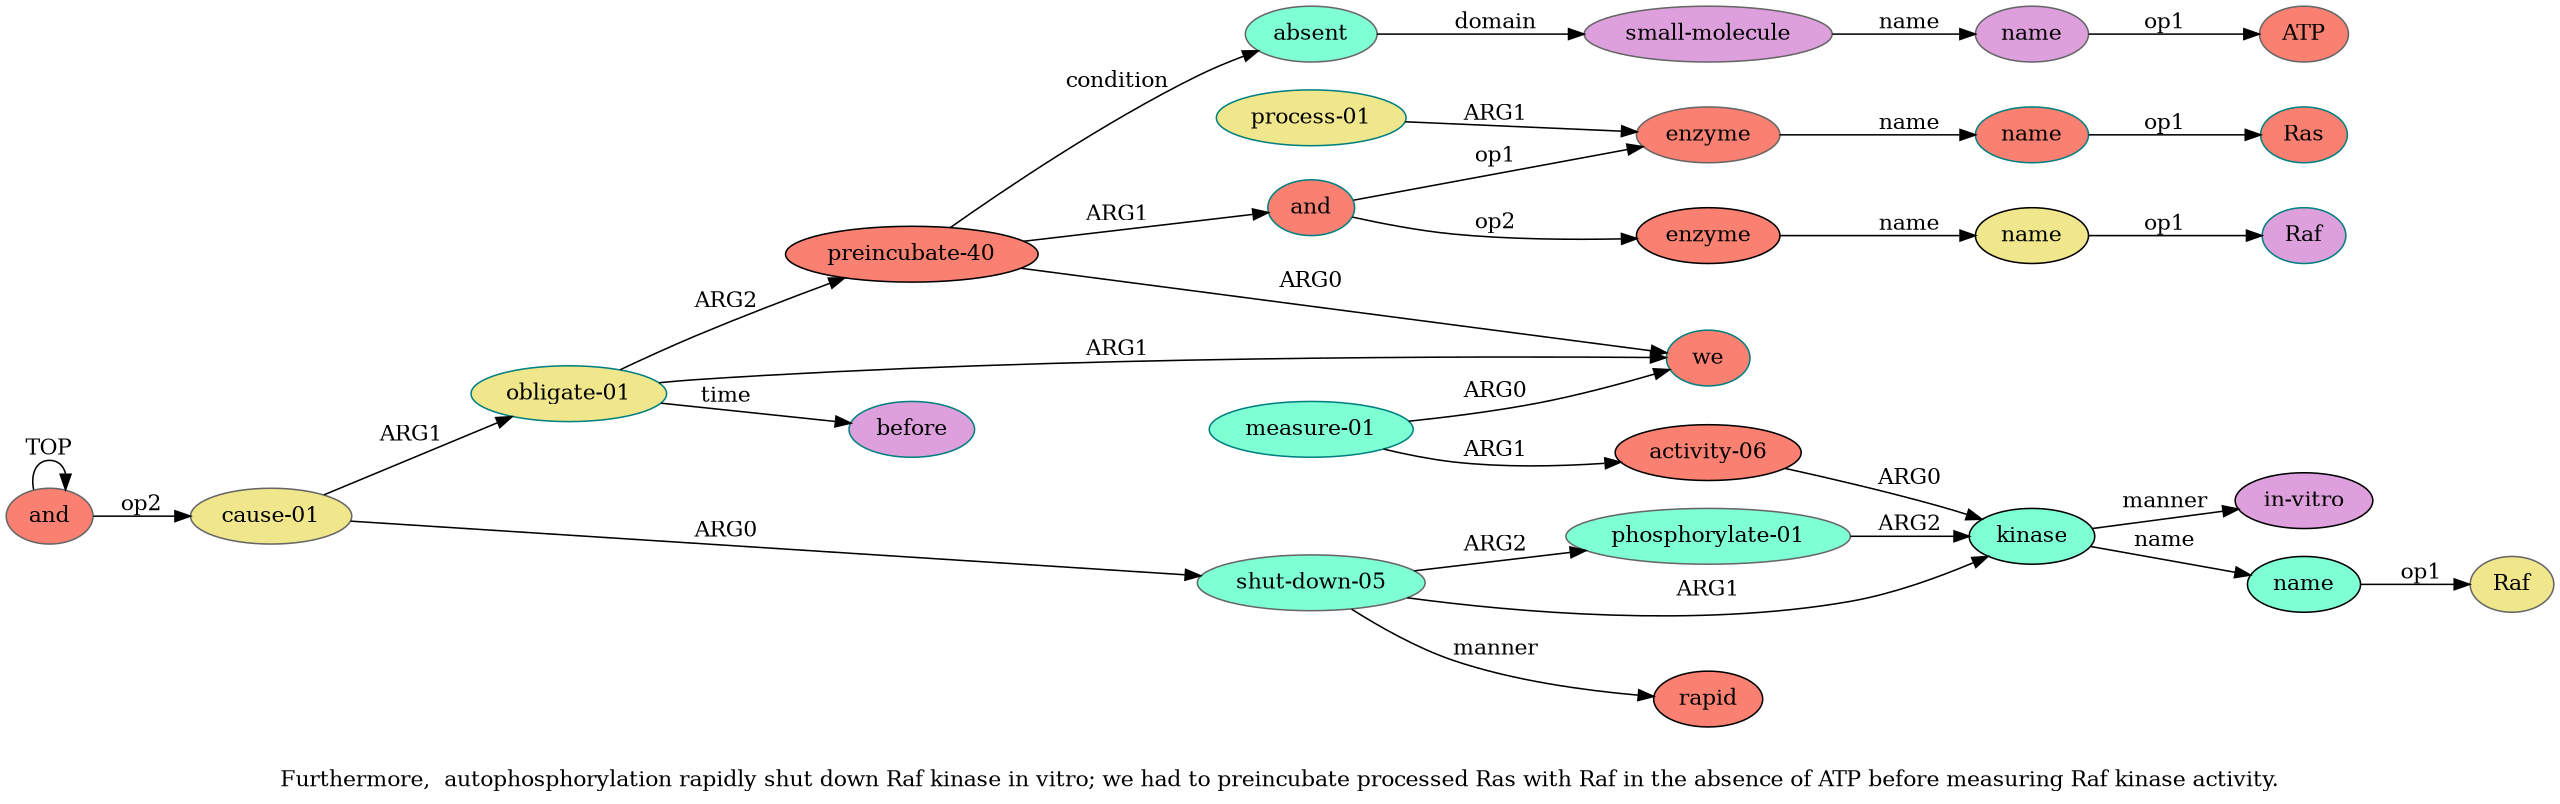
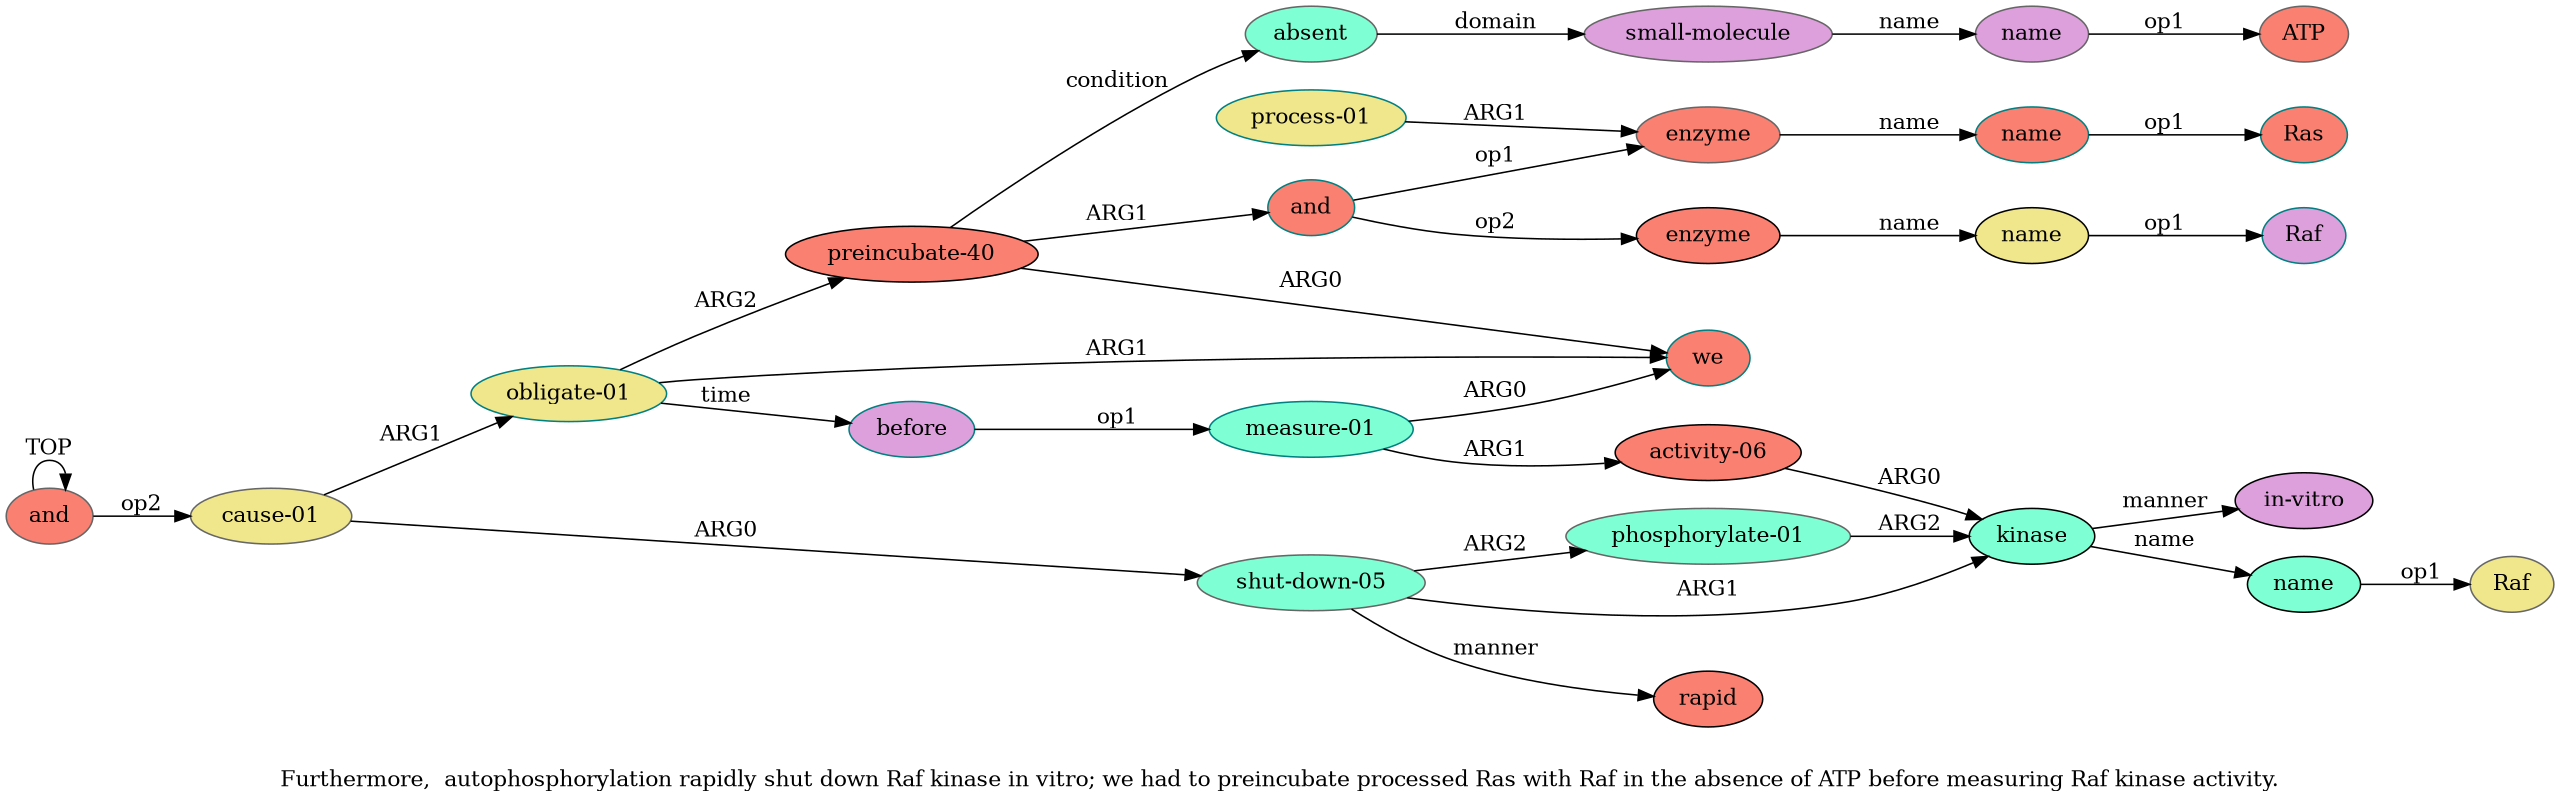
none -> (1084, 429)
